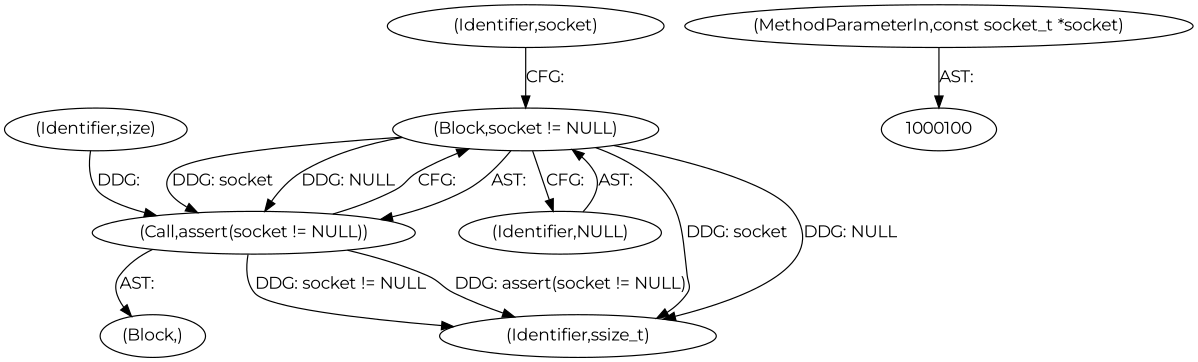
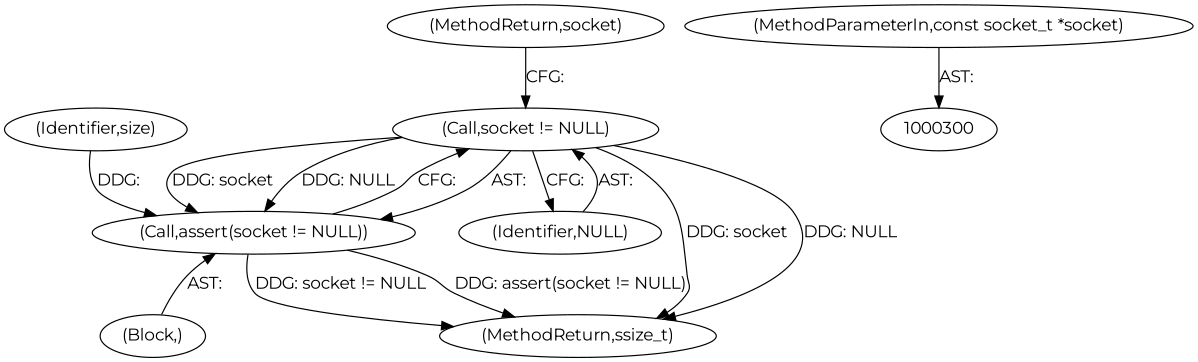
(526, 26) -> (526, 26)
(526, 129) -> (526, 129)
(939, 129) -> (939, 129)
(122, 272) -> (180, 284)
(578, 336) -> (578, 336)
